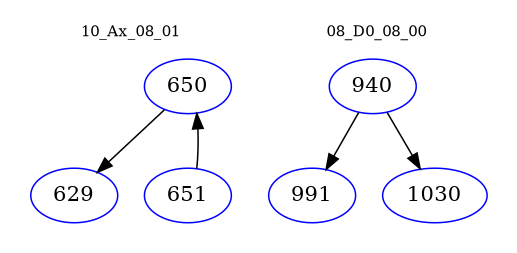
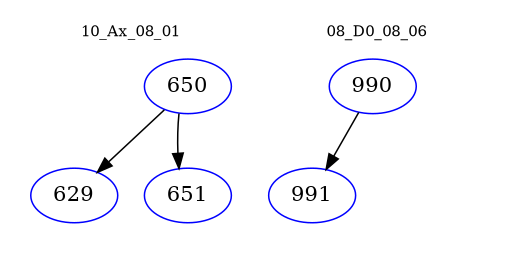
(377, 33) -> (377, 33)
(373, 86) -> (373, 86)
(198, 149) -> (178, 133)
(435, 195) -> none
